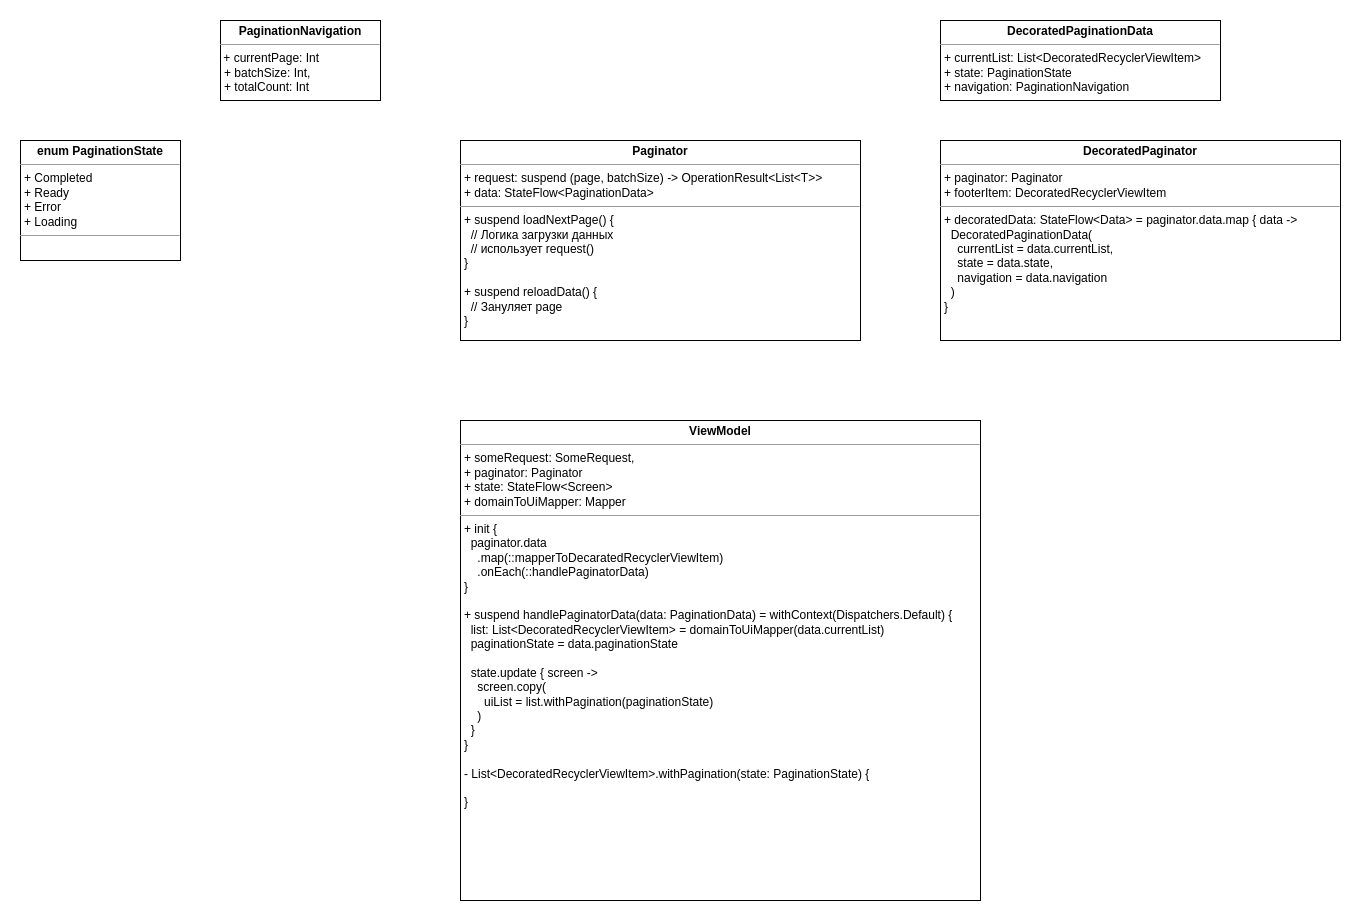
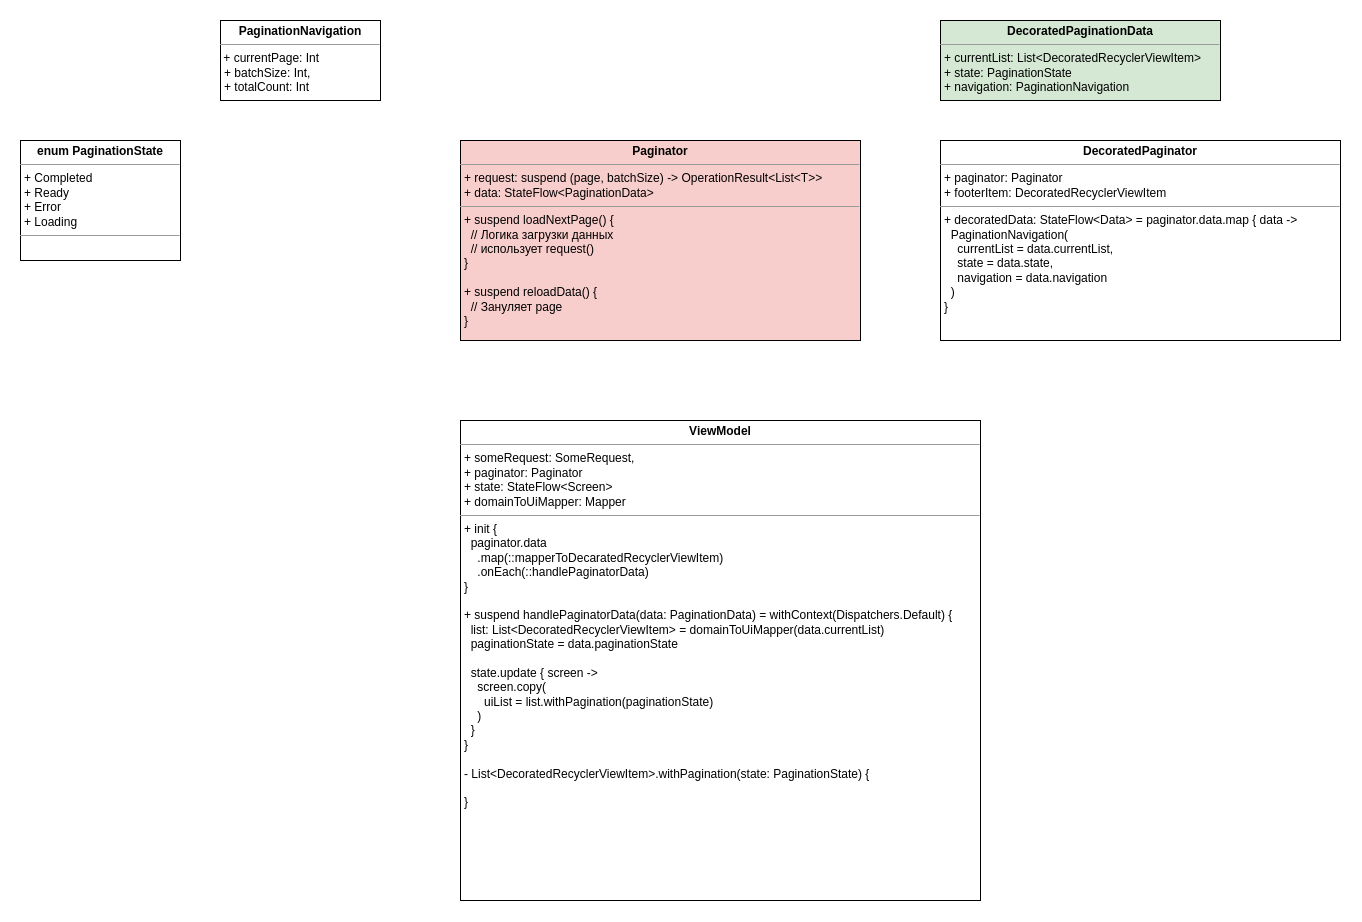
(1081, 61) -> (1081, 61)
(1133, 213) -> (1133, 213)
(661, 241) -> (661, 241)
